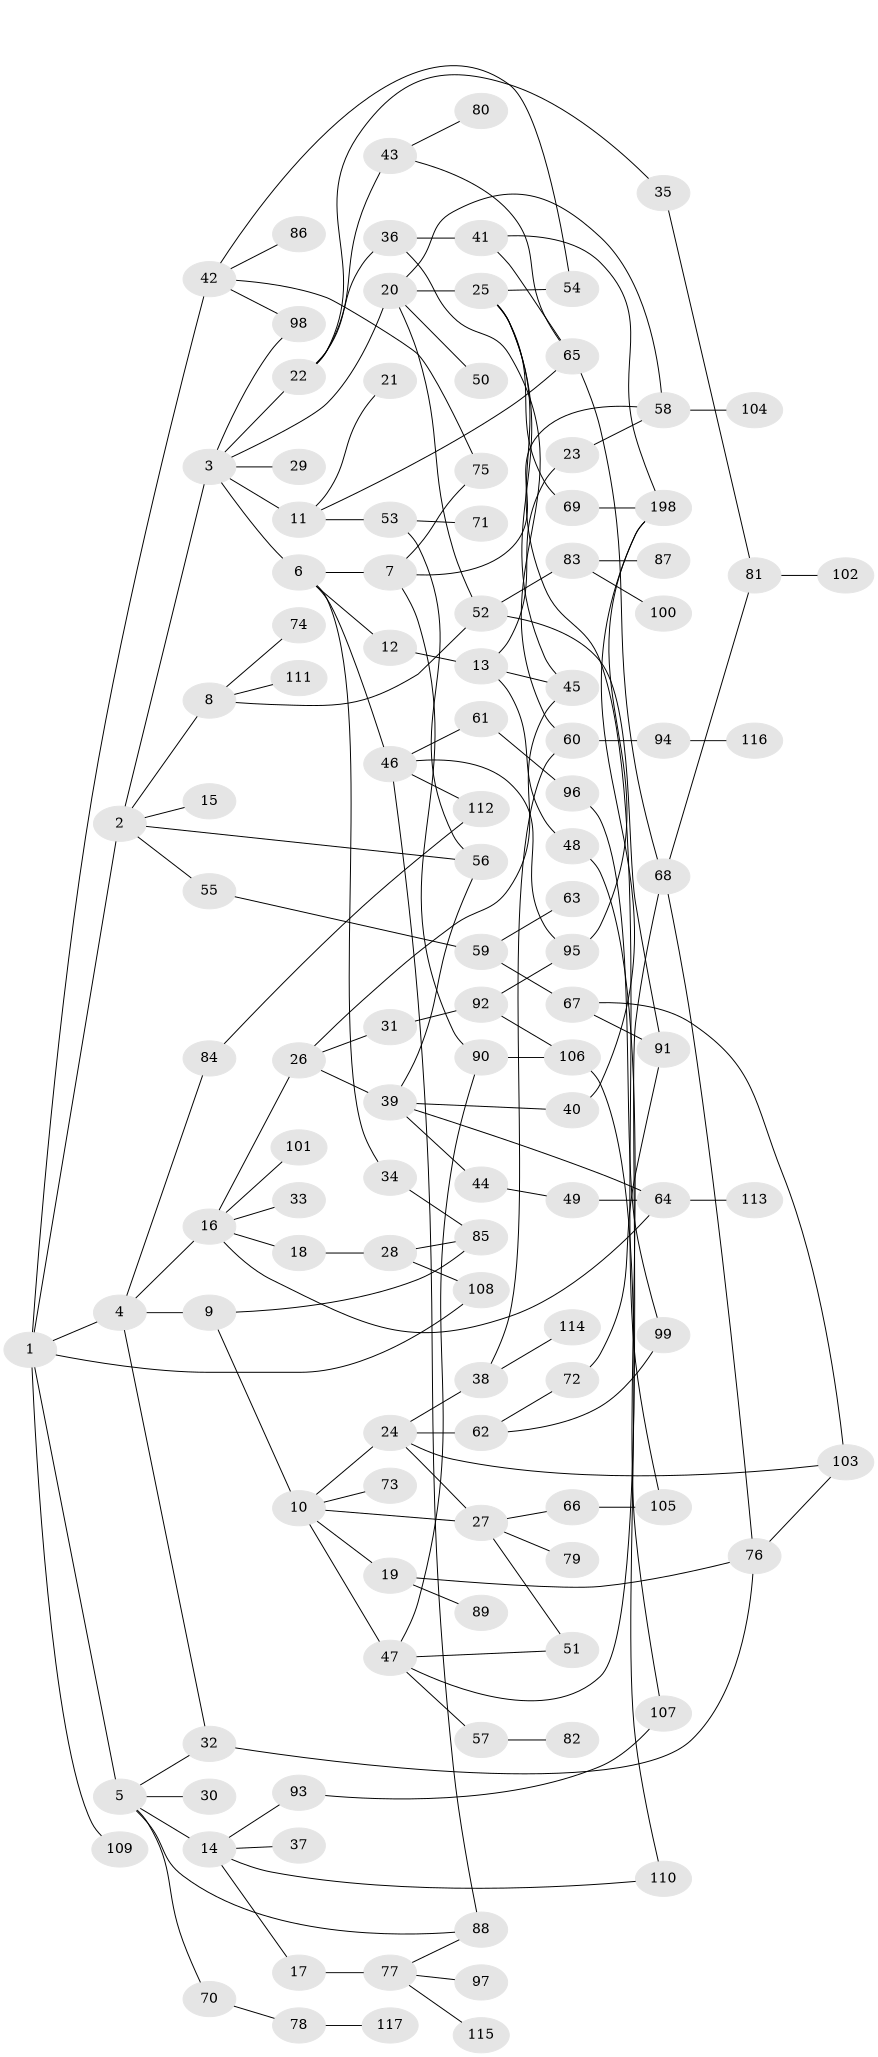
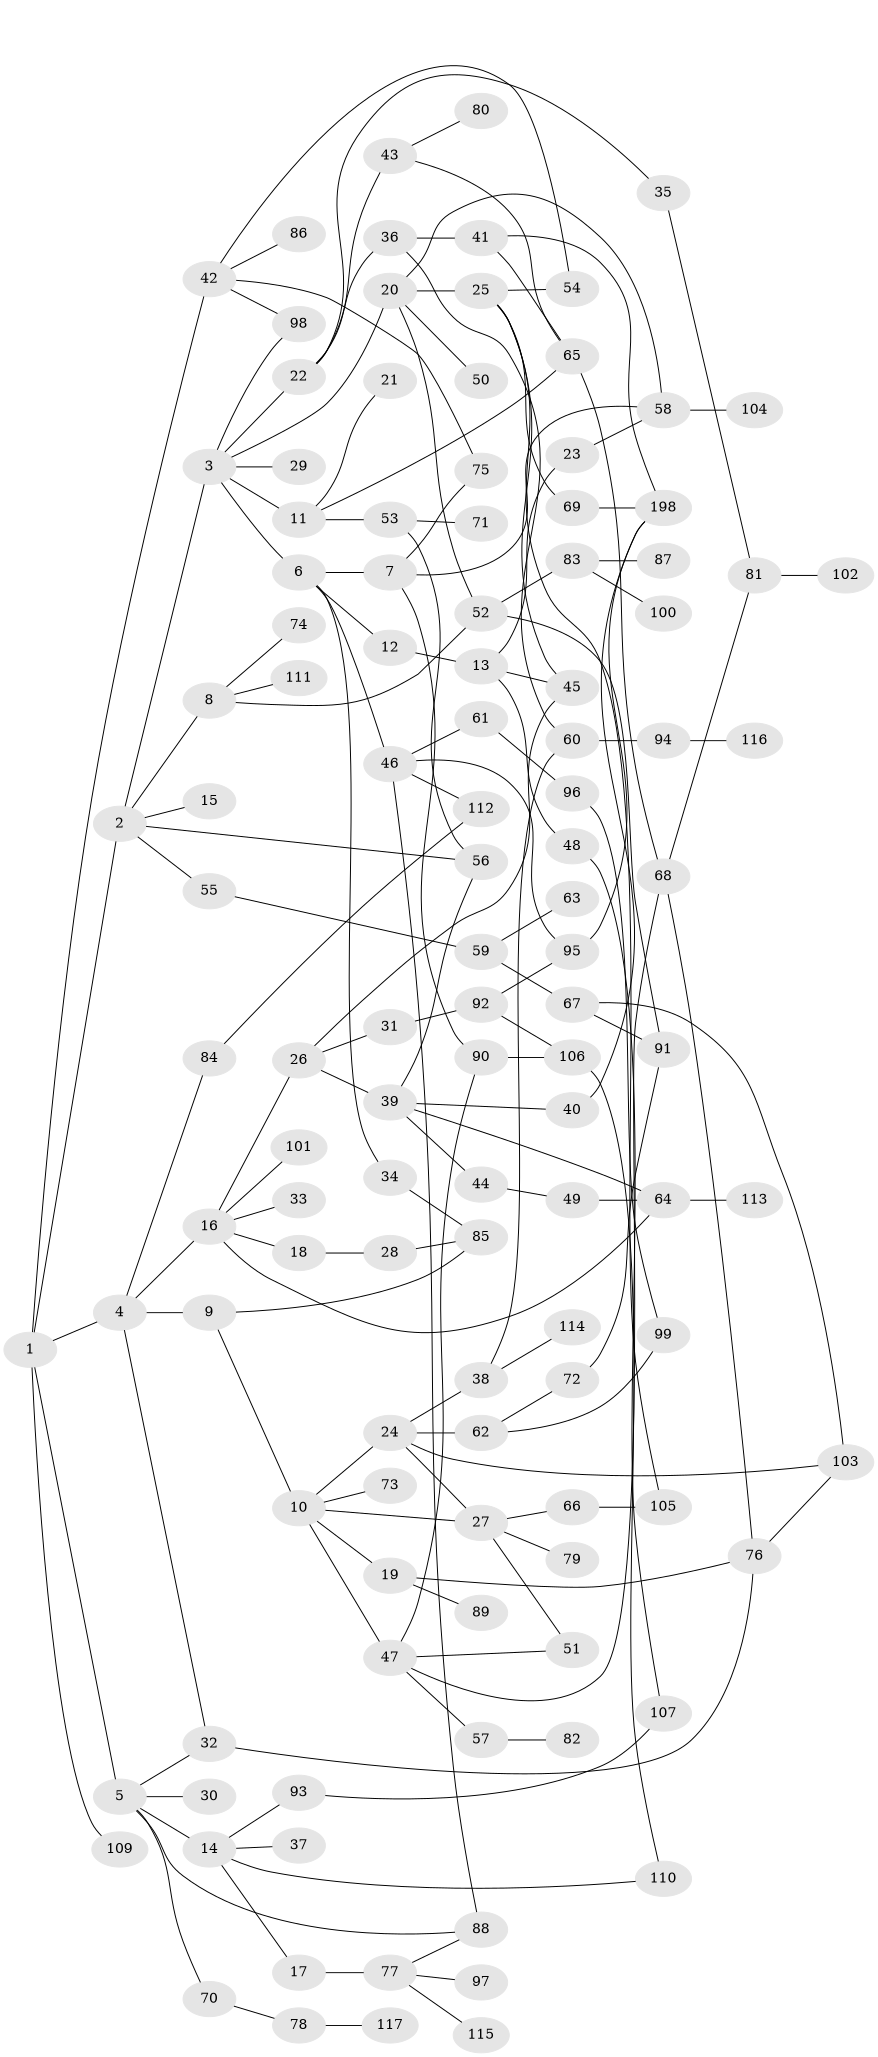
(481, 1290) -> none
